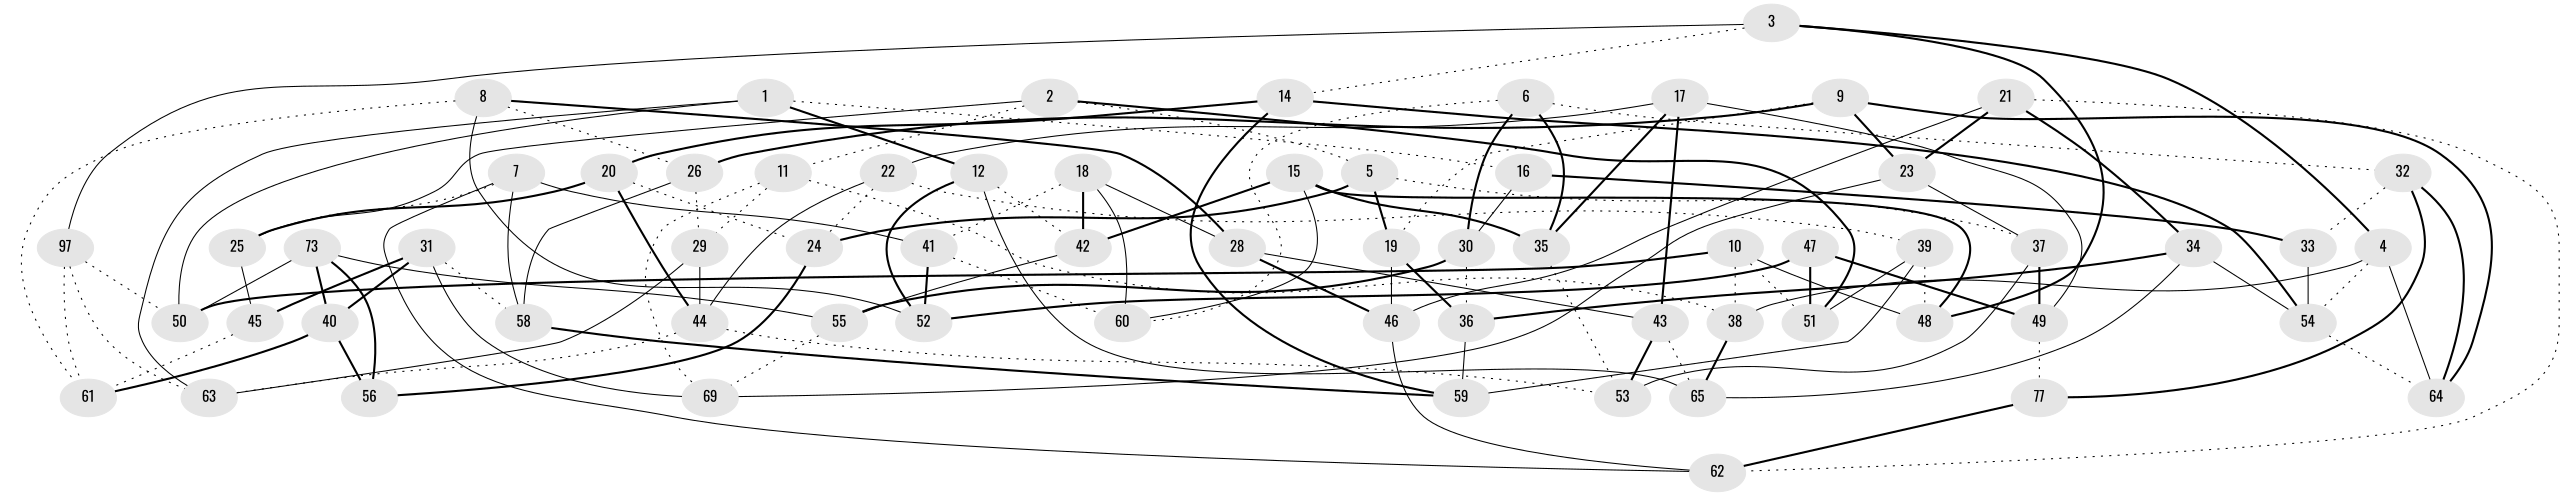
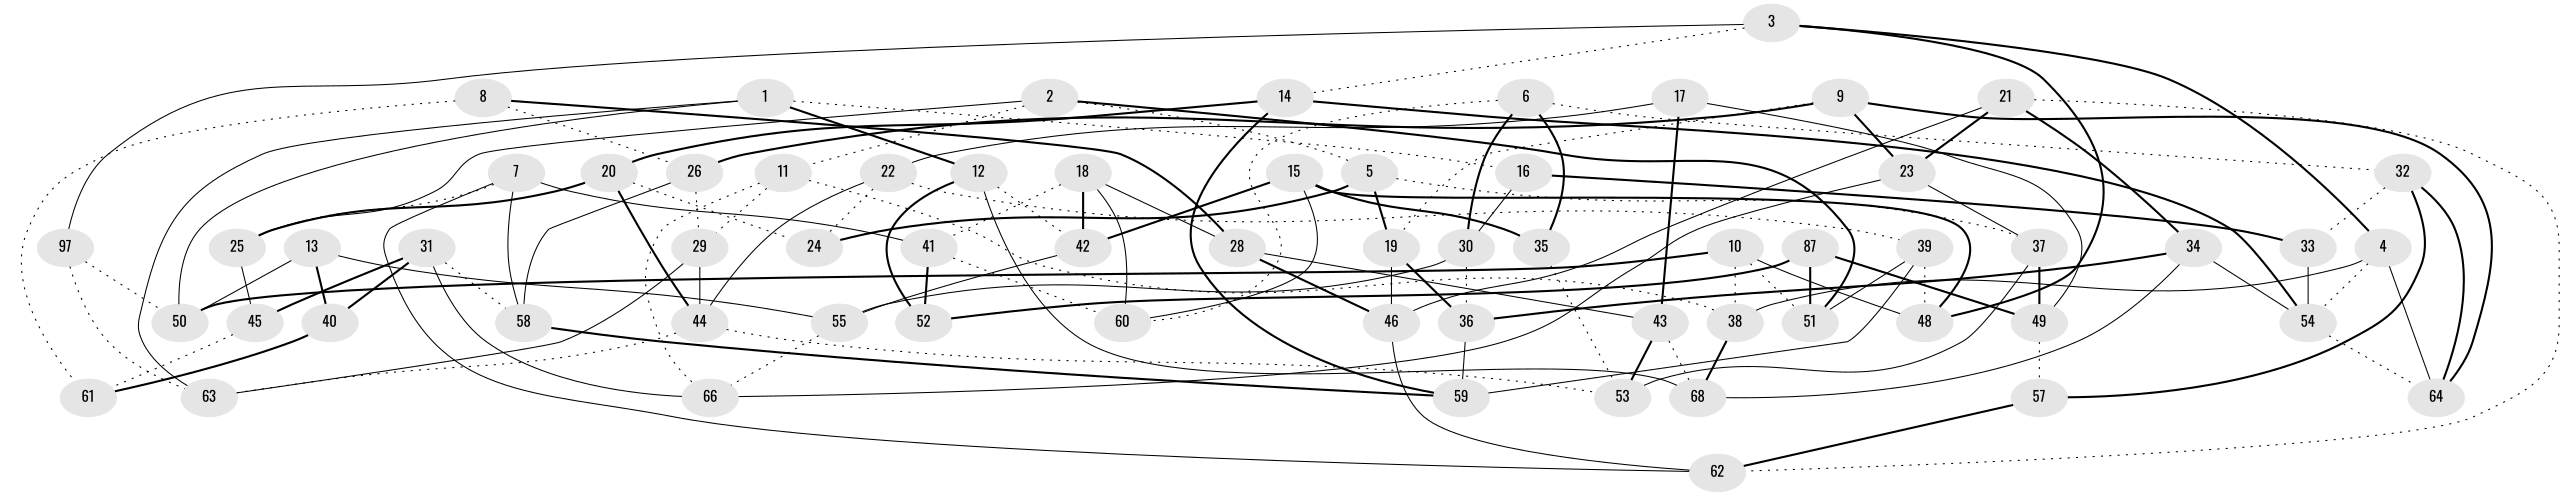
(1611, 173) -> none
(312, 248) -> (312, 248)
(1810, 248) -> (1810, 248)
(583, 275) -> none
(1110, 286) -> (1110, 286)
(66, 324) -> none
(370, 398) -> none
(710, 398) -> (710, 398)
(1698, 398) -> (1698, 398)
(2039, 398) -> (2039, 398)
